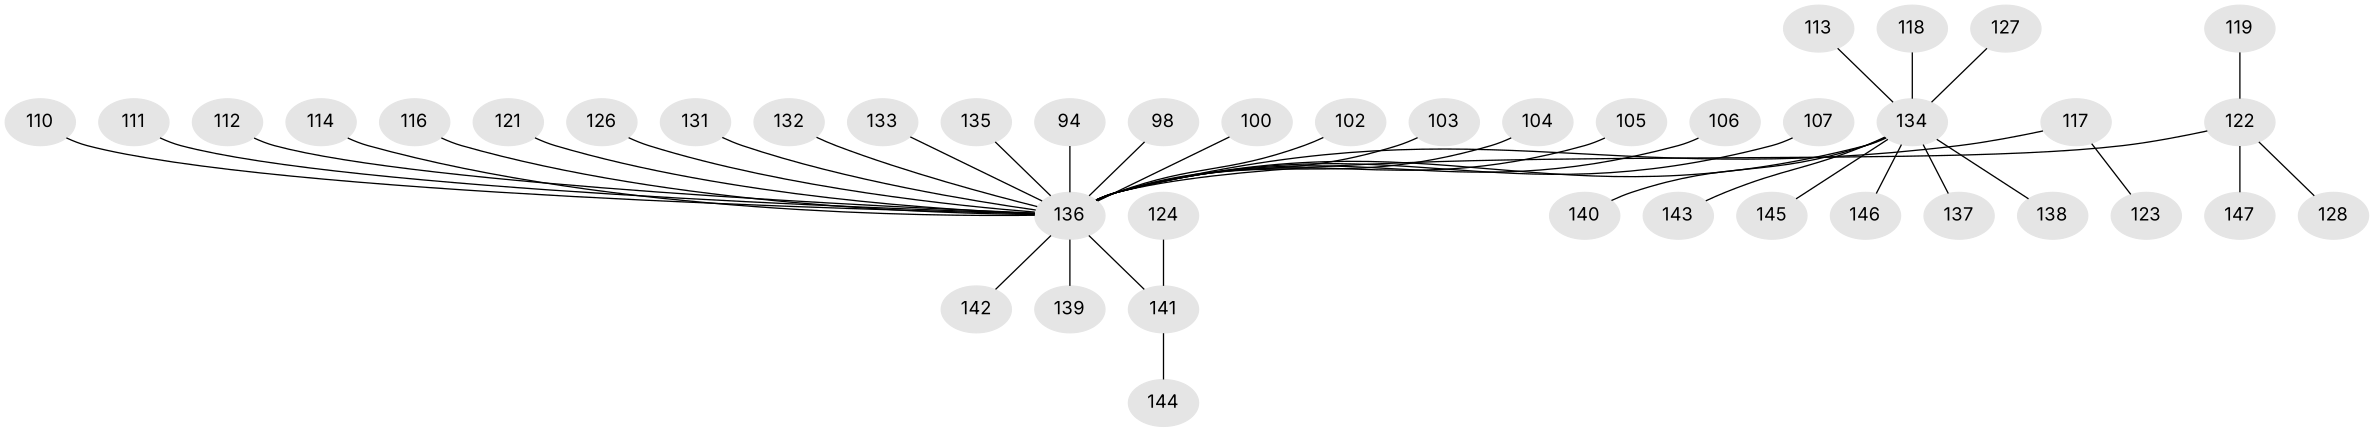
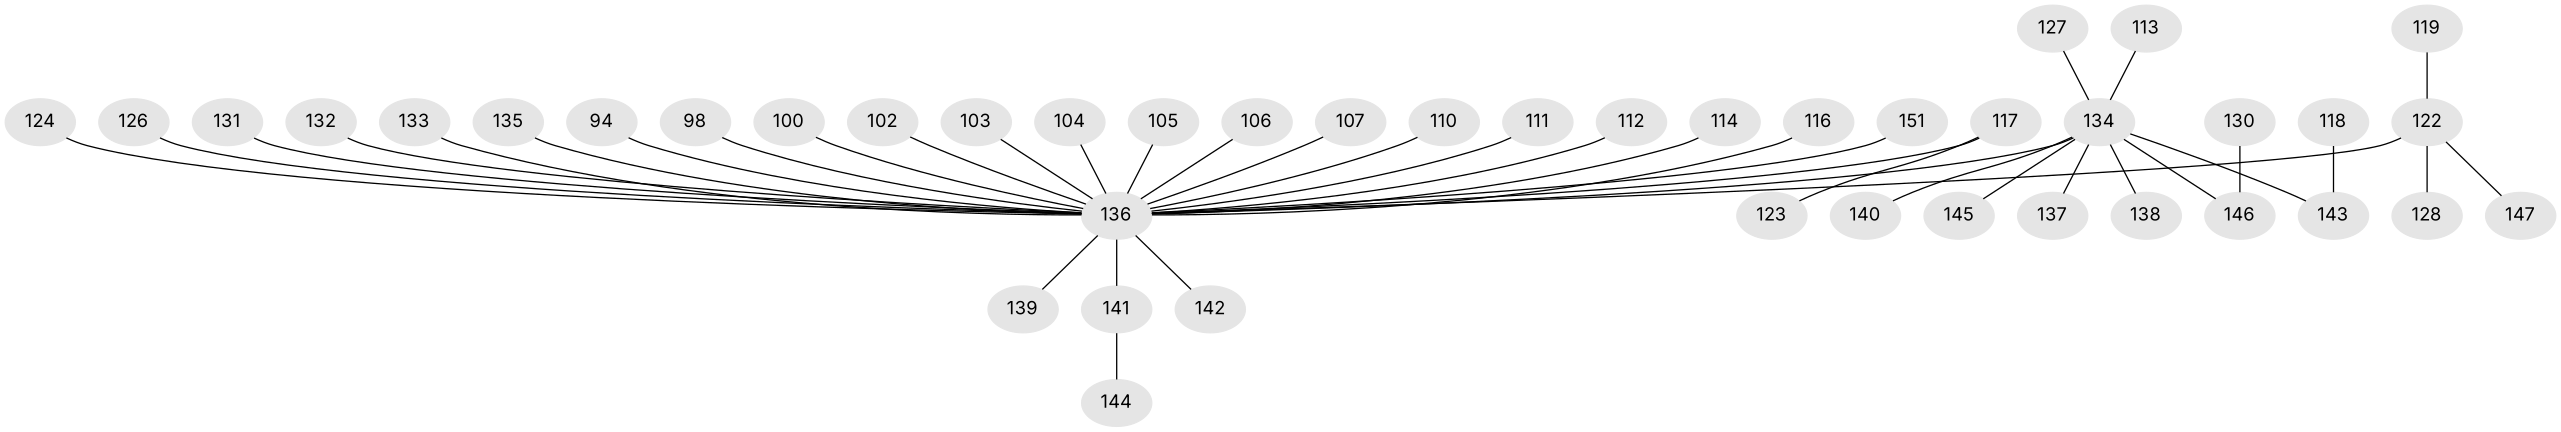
(1912, 76) -> (2333, 169)
(508, 122) -> (1912, 122)
none -> (2240, 122)
(1163, 263) -> (368, 182)
